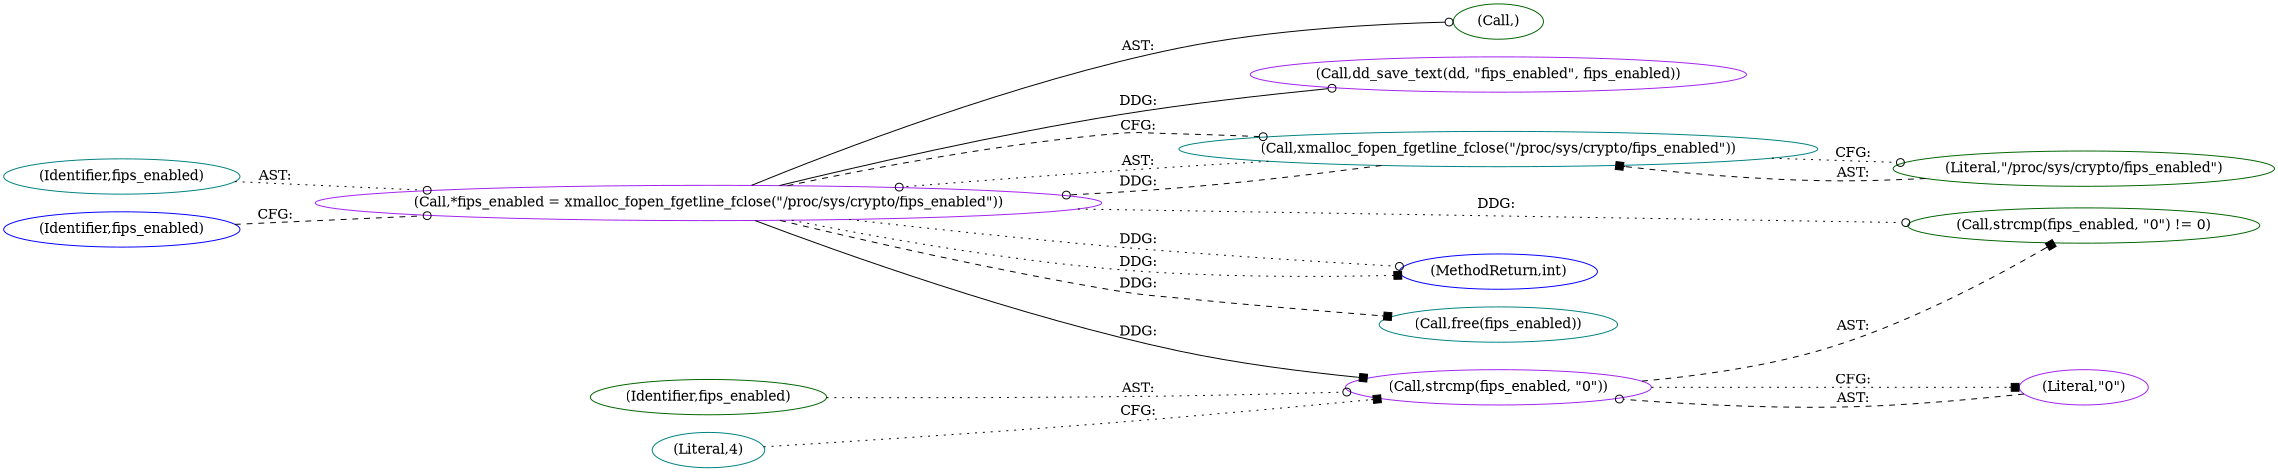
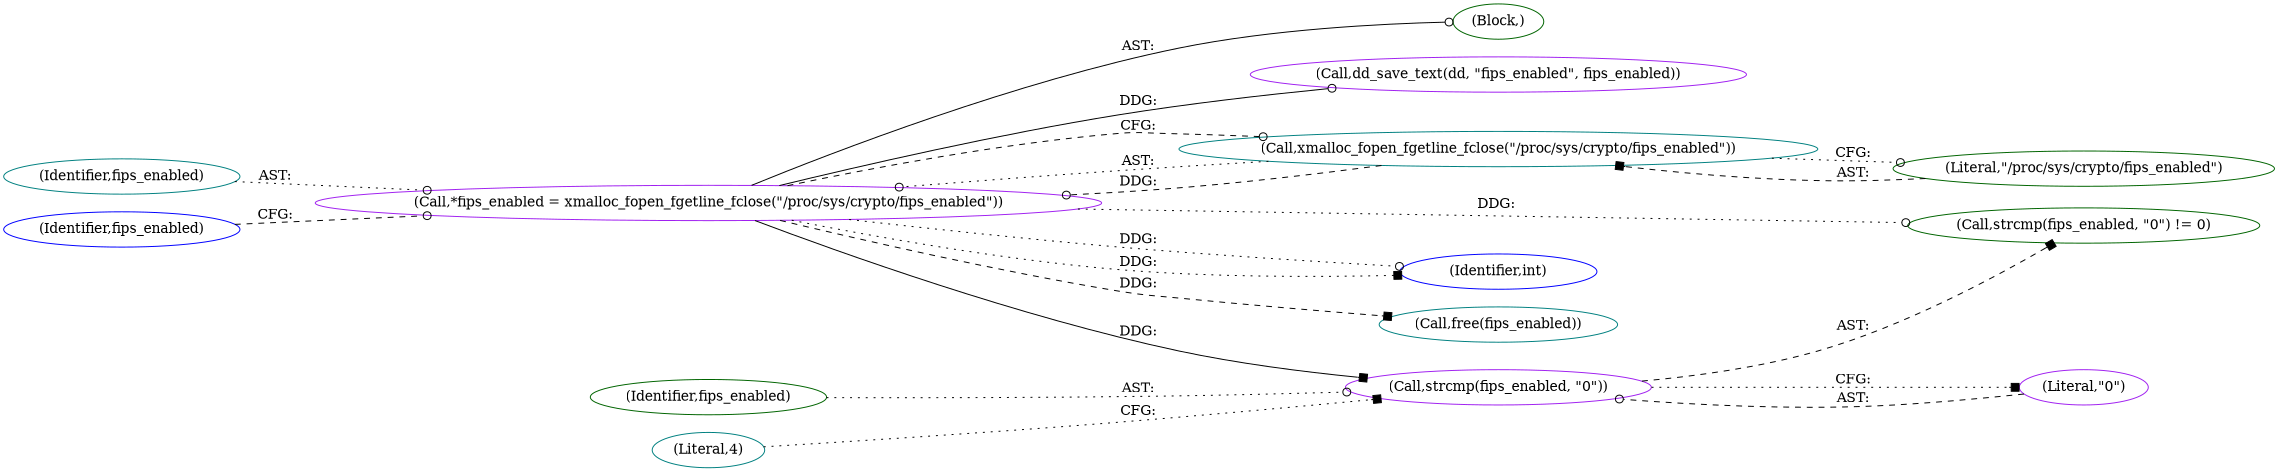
(1498, 22) -> (1498, 22)
(1498, 272) -> (1498, 272)
